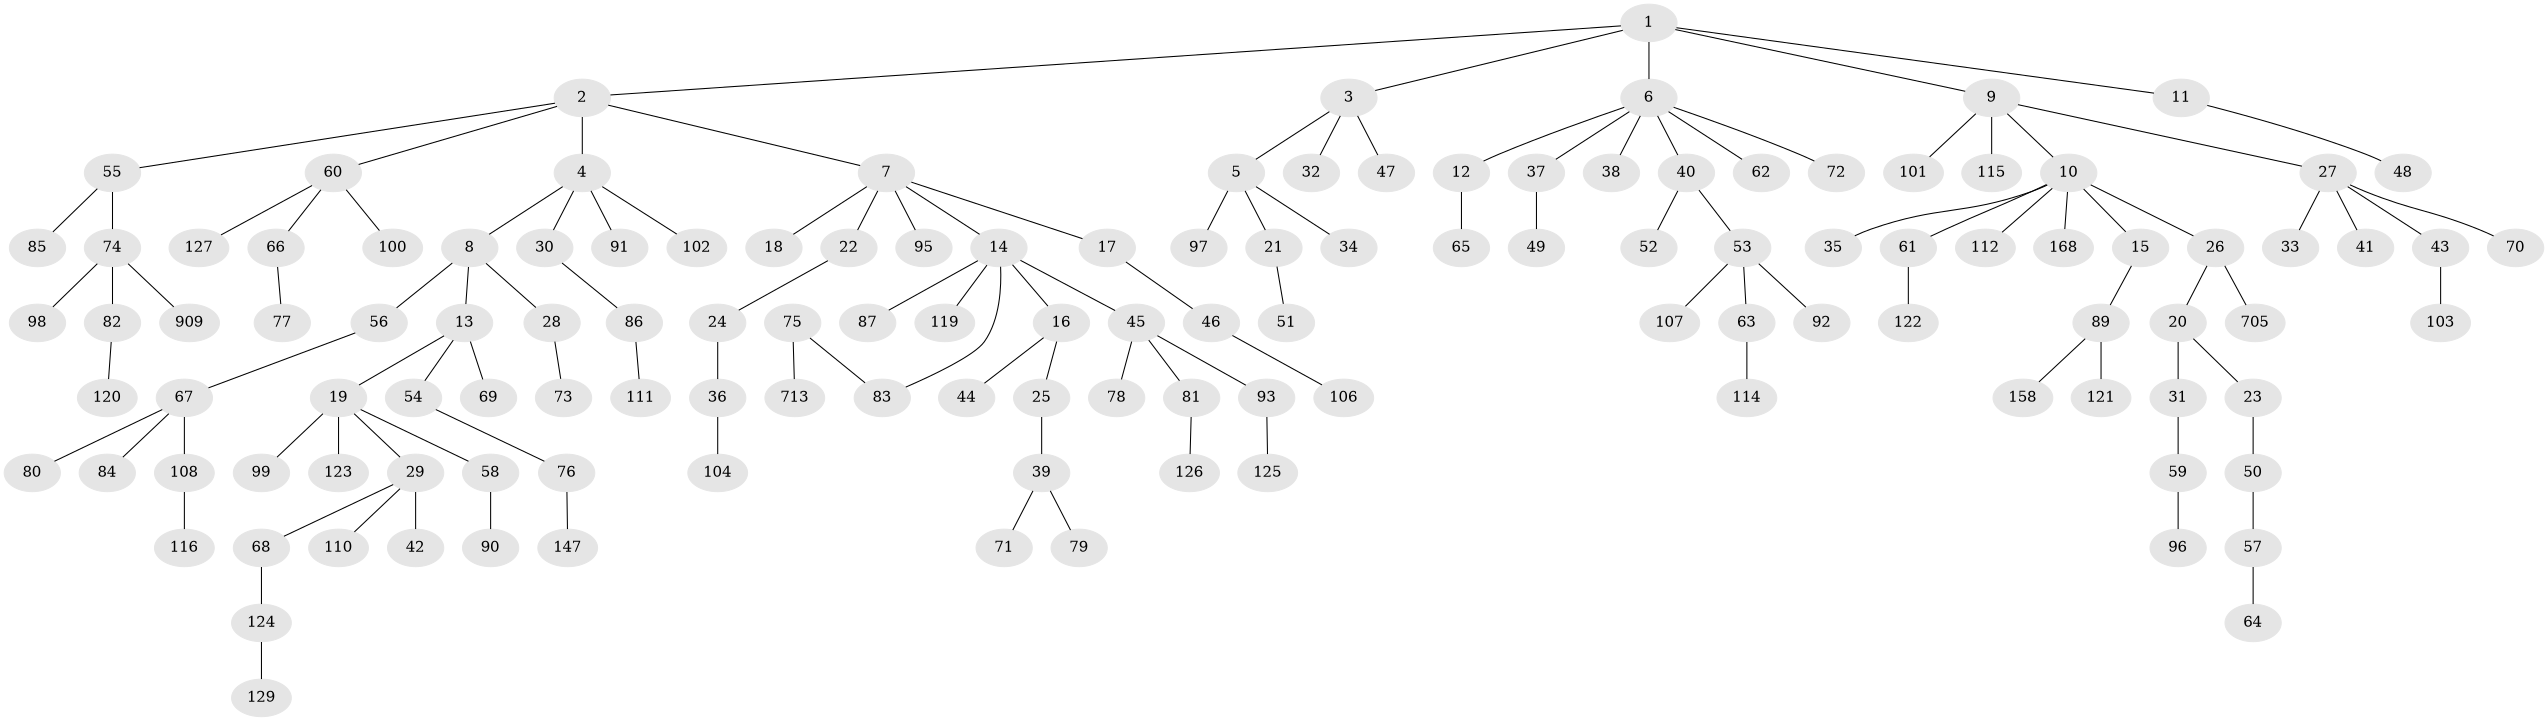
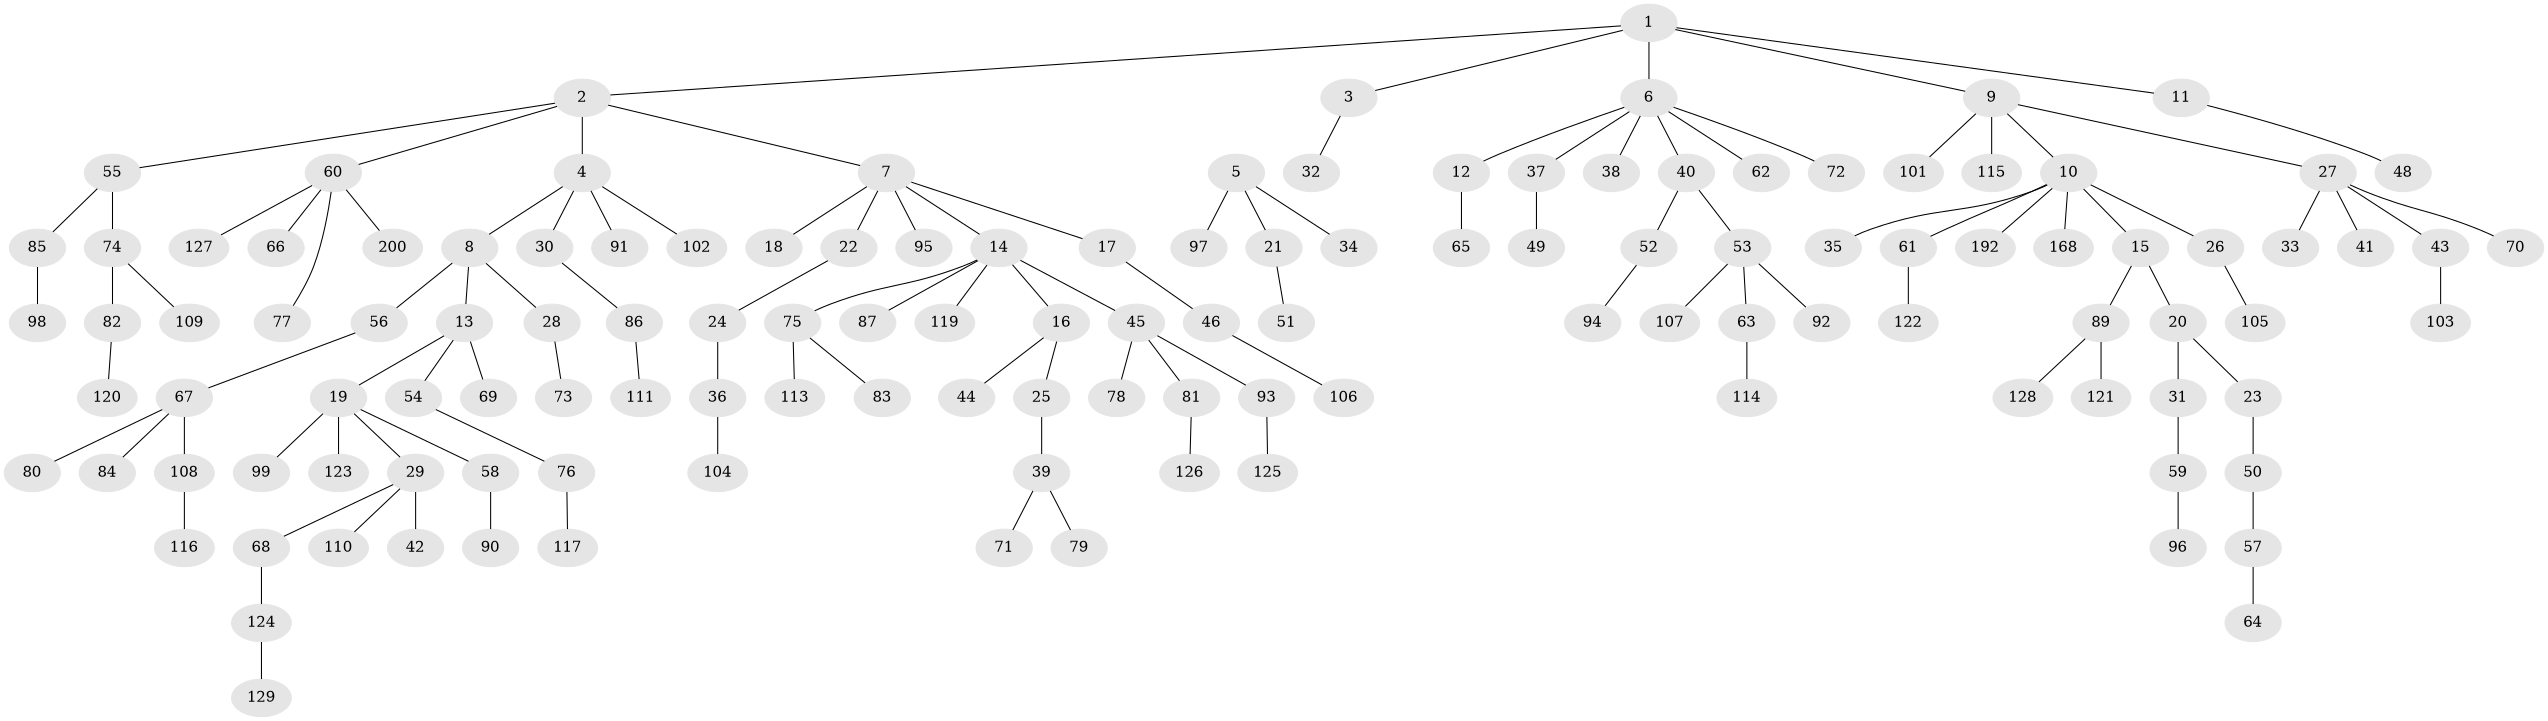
(1293, 135) -> none
(1386, 173) -> none
(393, 248) -> (393, 248)
(1985, 248) -> (1985, 248)
(75, 285) -> (38, 286)
(2197, 285) -> (2159, 285)
(279, 286) -> (319, 251)
(190, 323) -> (190, 323)
none -> (1593, 323)
(2255, 323) -> (2255, 323)
(980, 347) -> (896, 285)
(795, 398) -> (795, 398)
(2023, 398) -> (2023, 398)
(568, 548) -> (568, 548)
